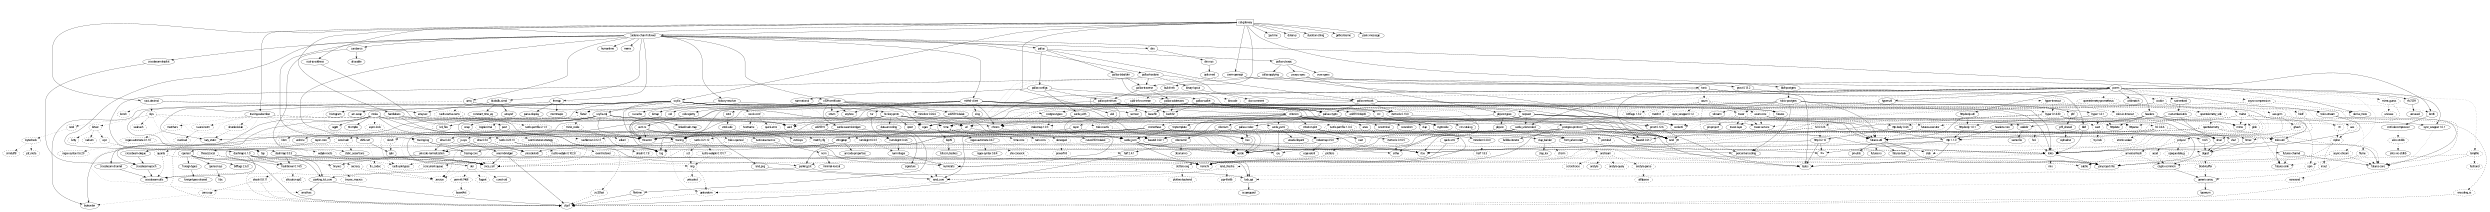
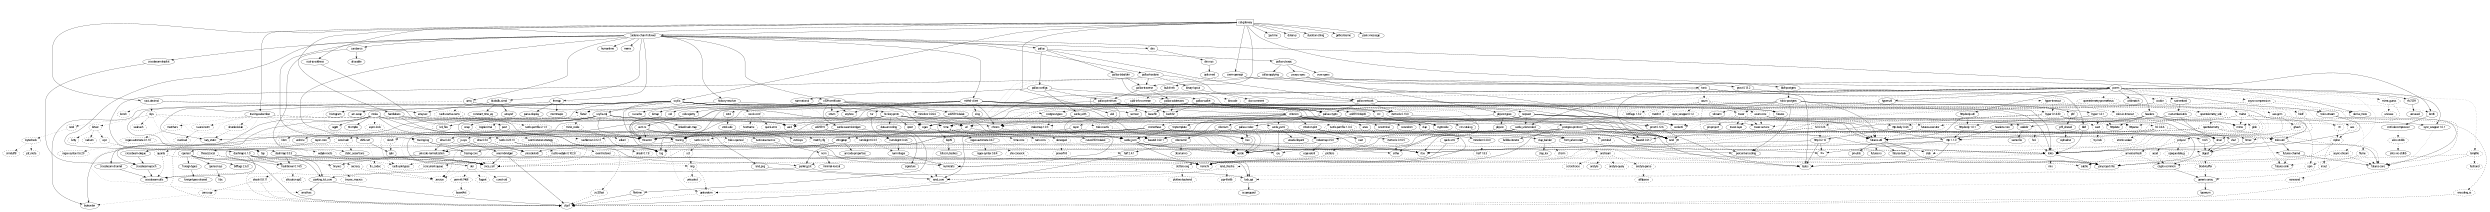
(2241, 109) -> (2222, 93)
(714, 154) -> none
(2276, 154) -> (2285, 146)
